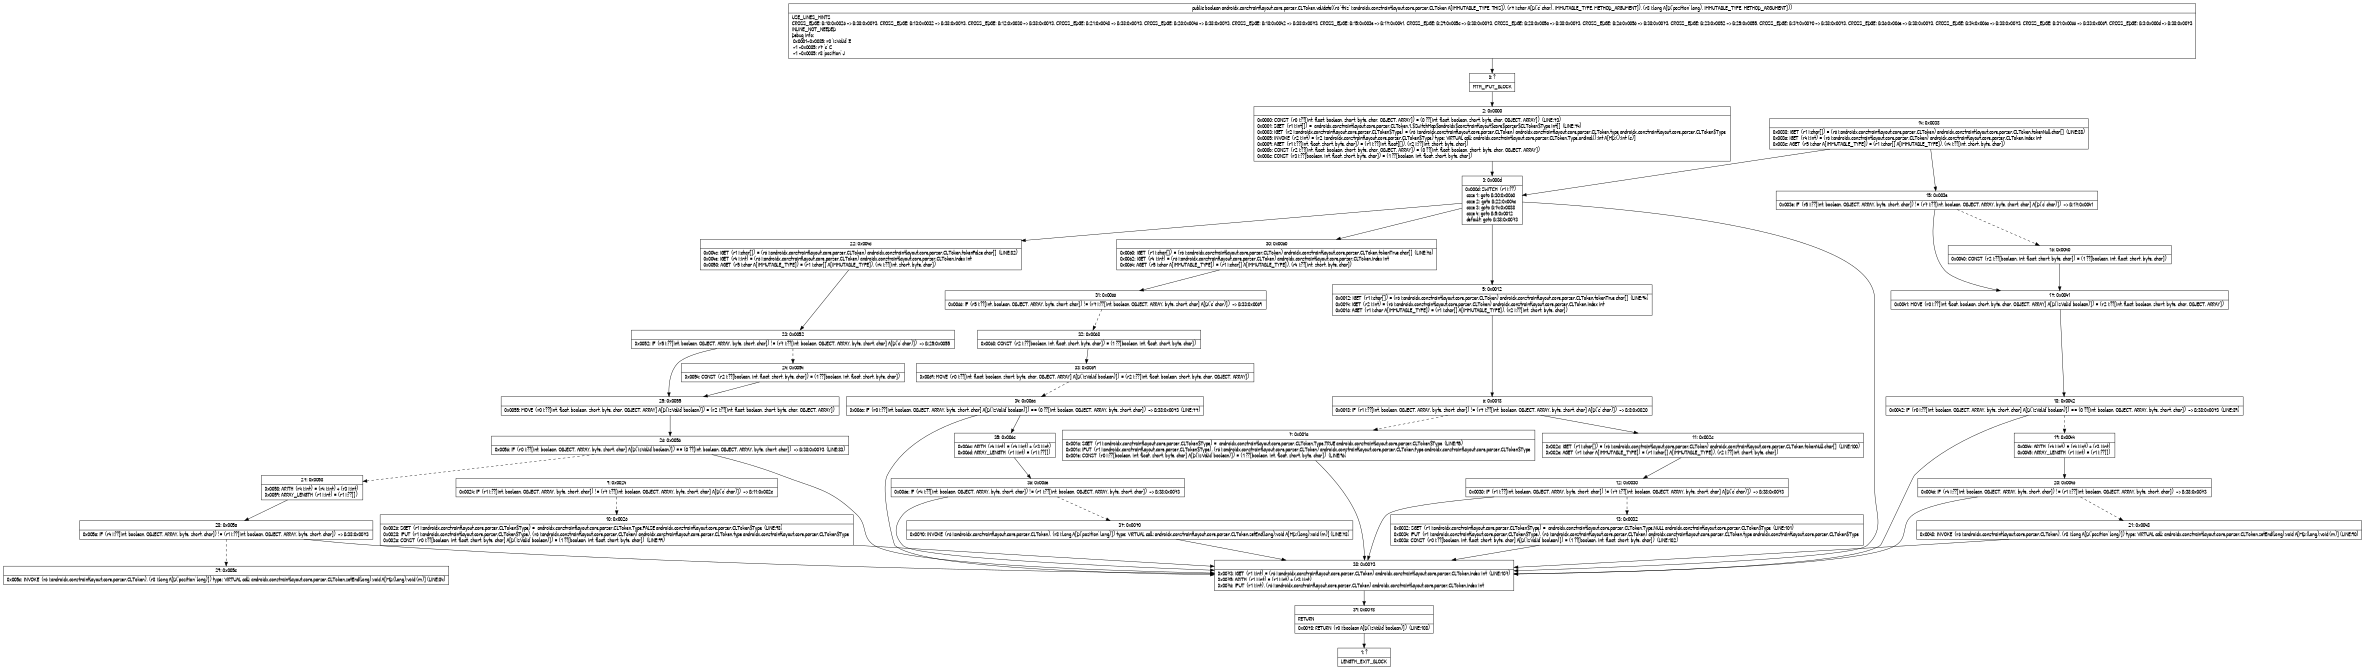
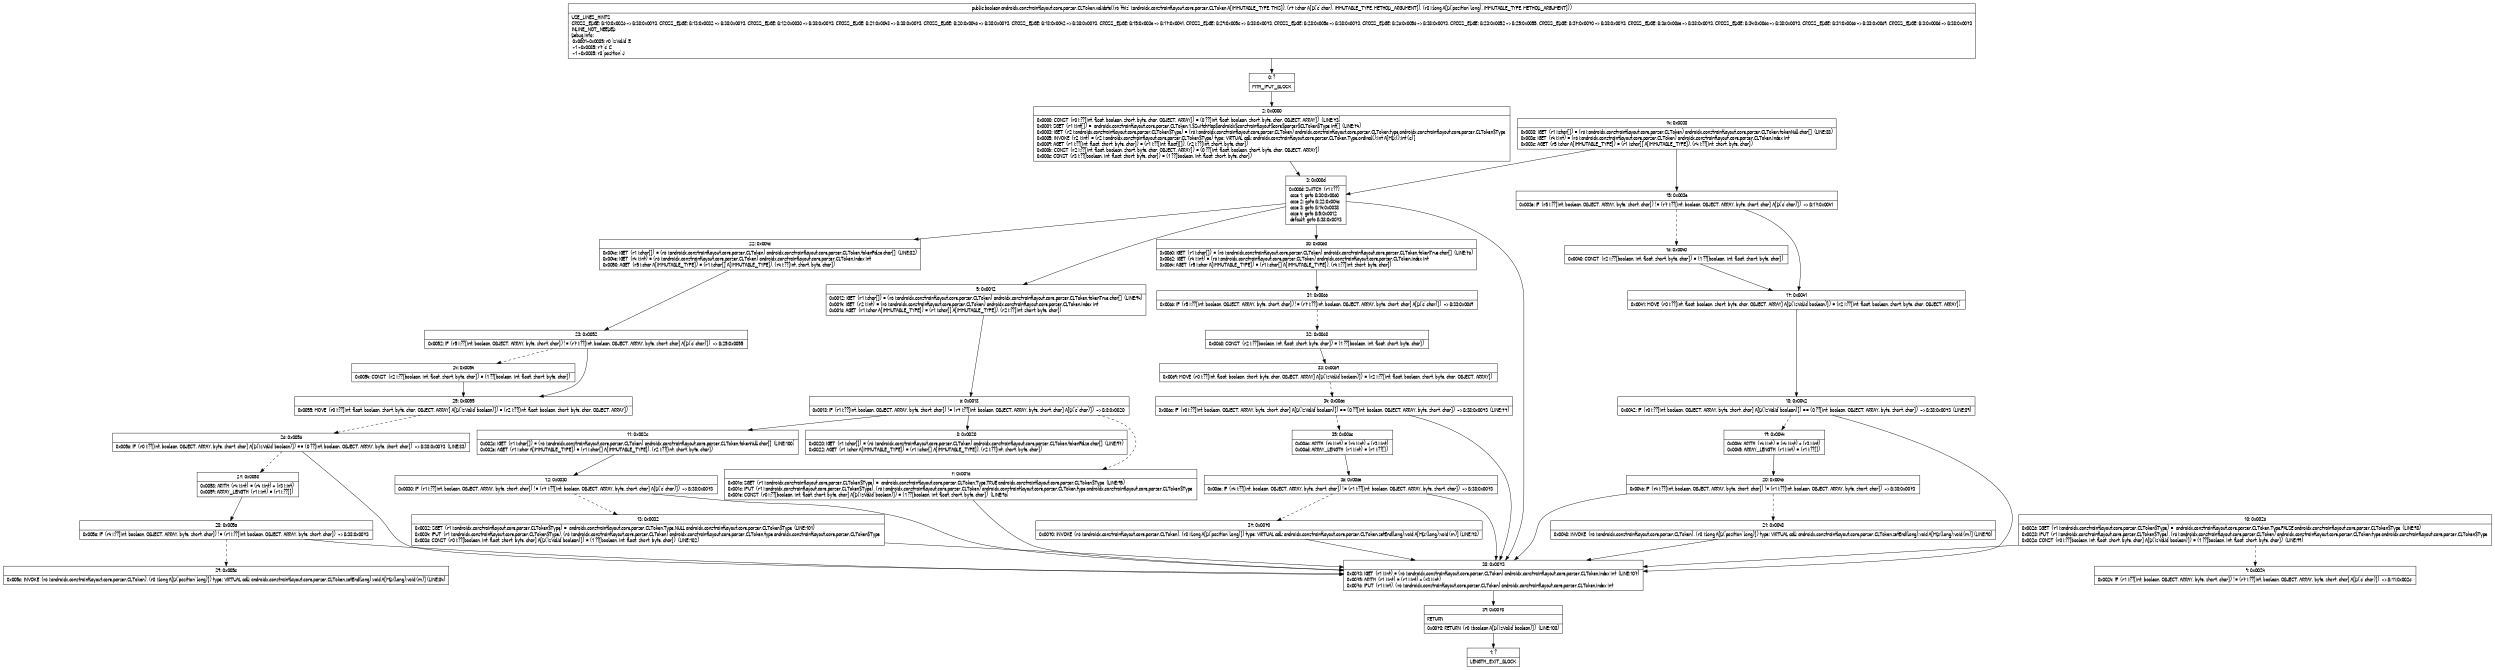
(1017, 422) -> (1337, 421)
(670, 424) -> (379, 424)
none -> (966, 442)
(617, 504) -> (2255, 554)
